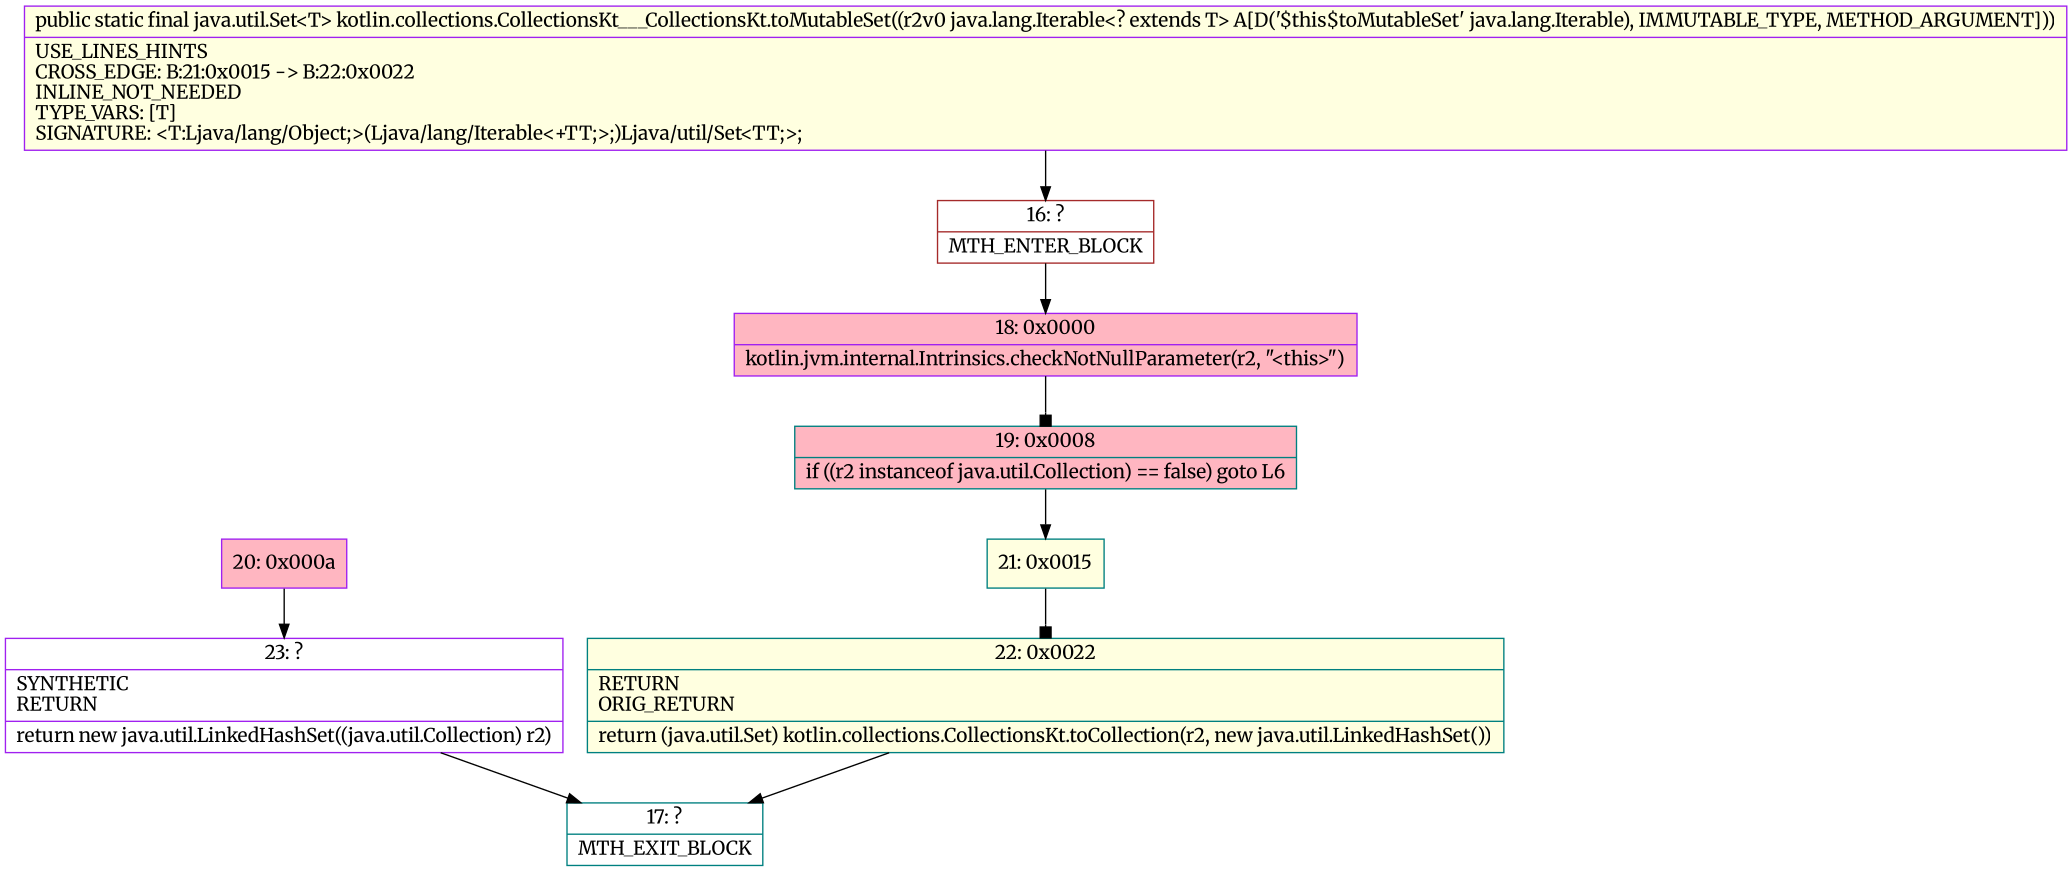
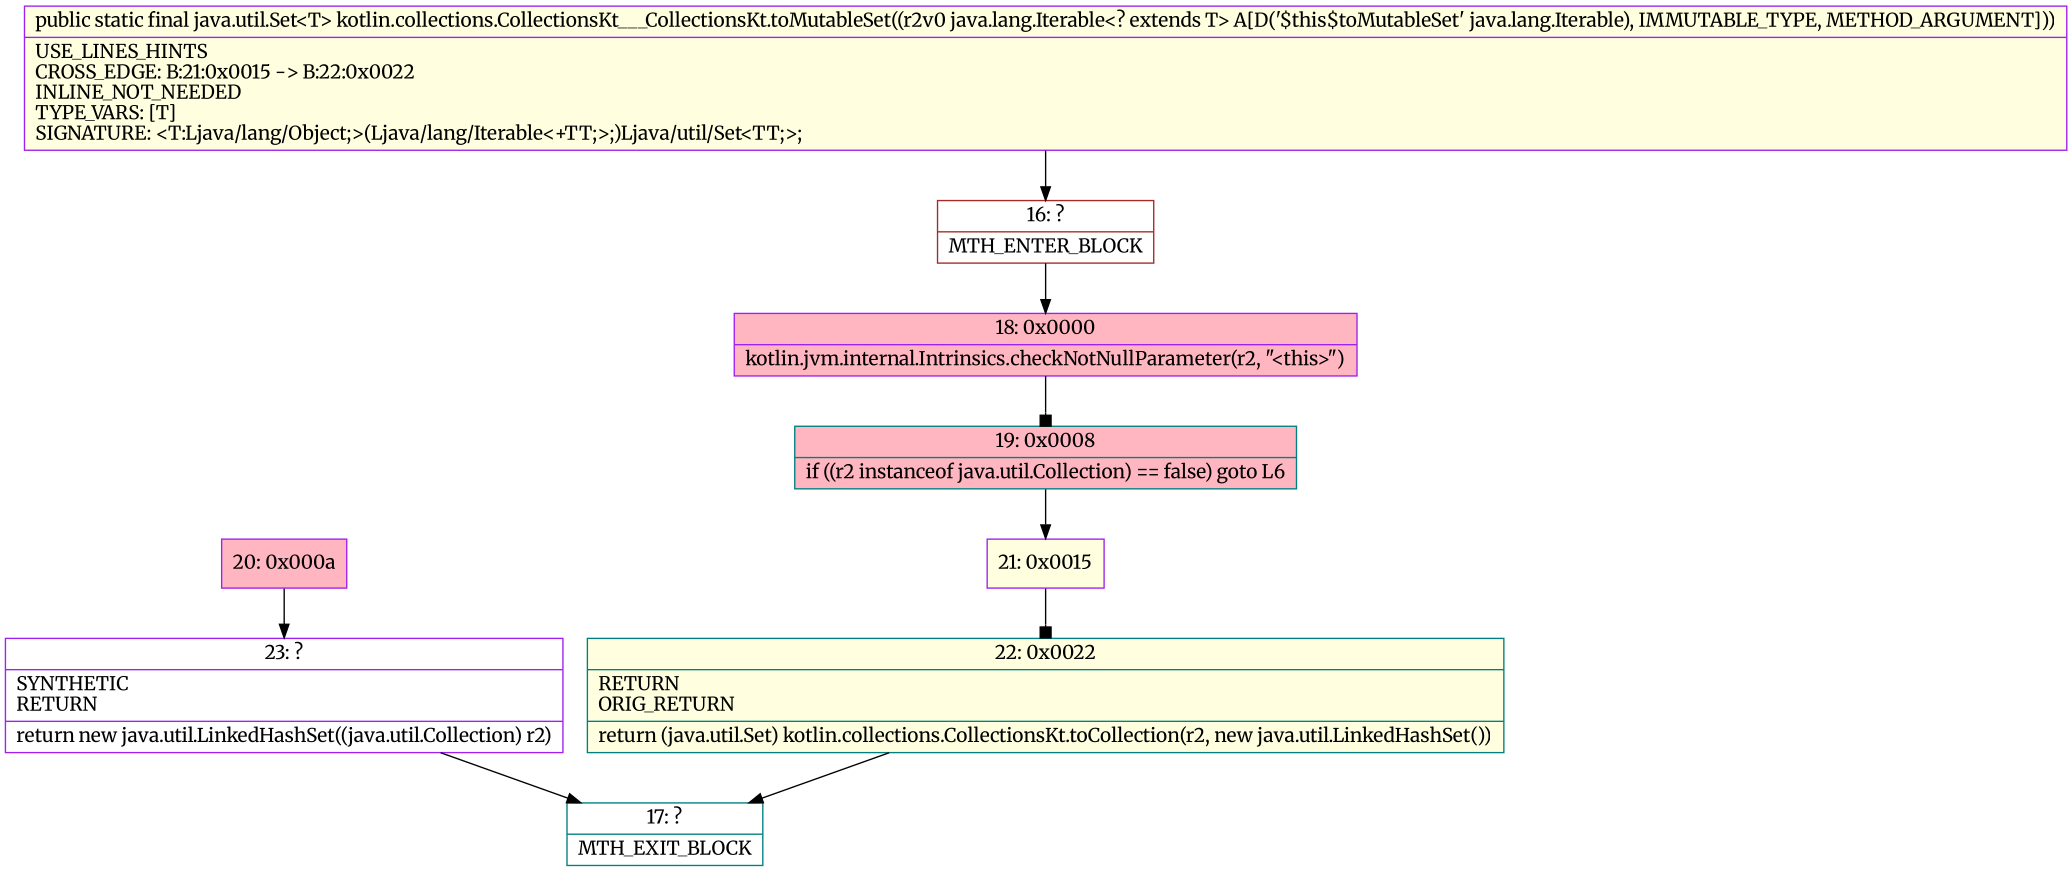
(1046, 564) -> (1046, 564)
